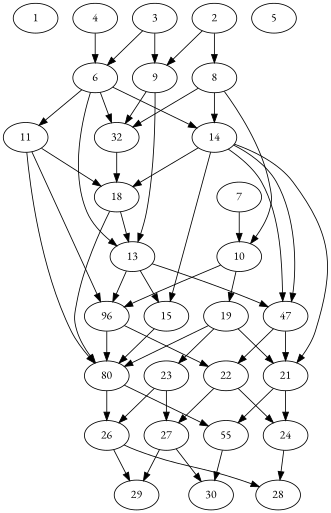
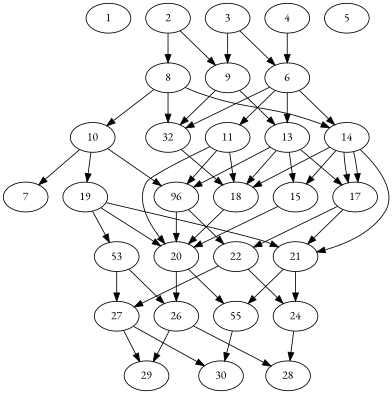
(123, 223) -> (264, 164)
(239, 223) -> (62, 164)
(286, 316) -> (355, 197)
(107, 376) -> (176, 257)
(166, 376) -> (117, 257)
